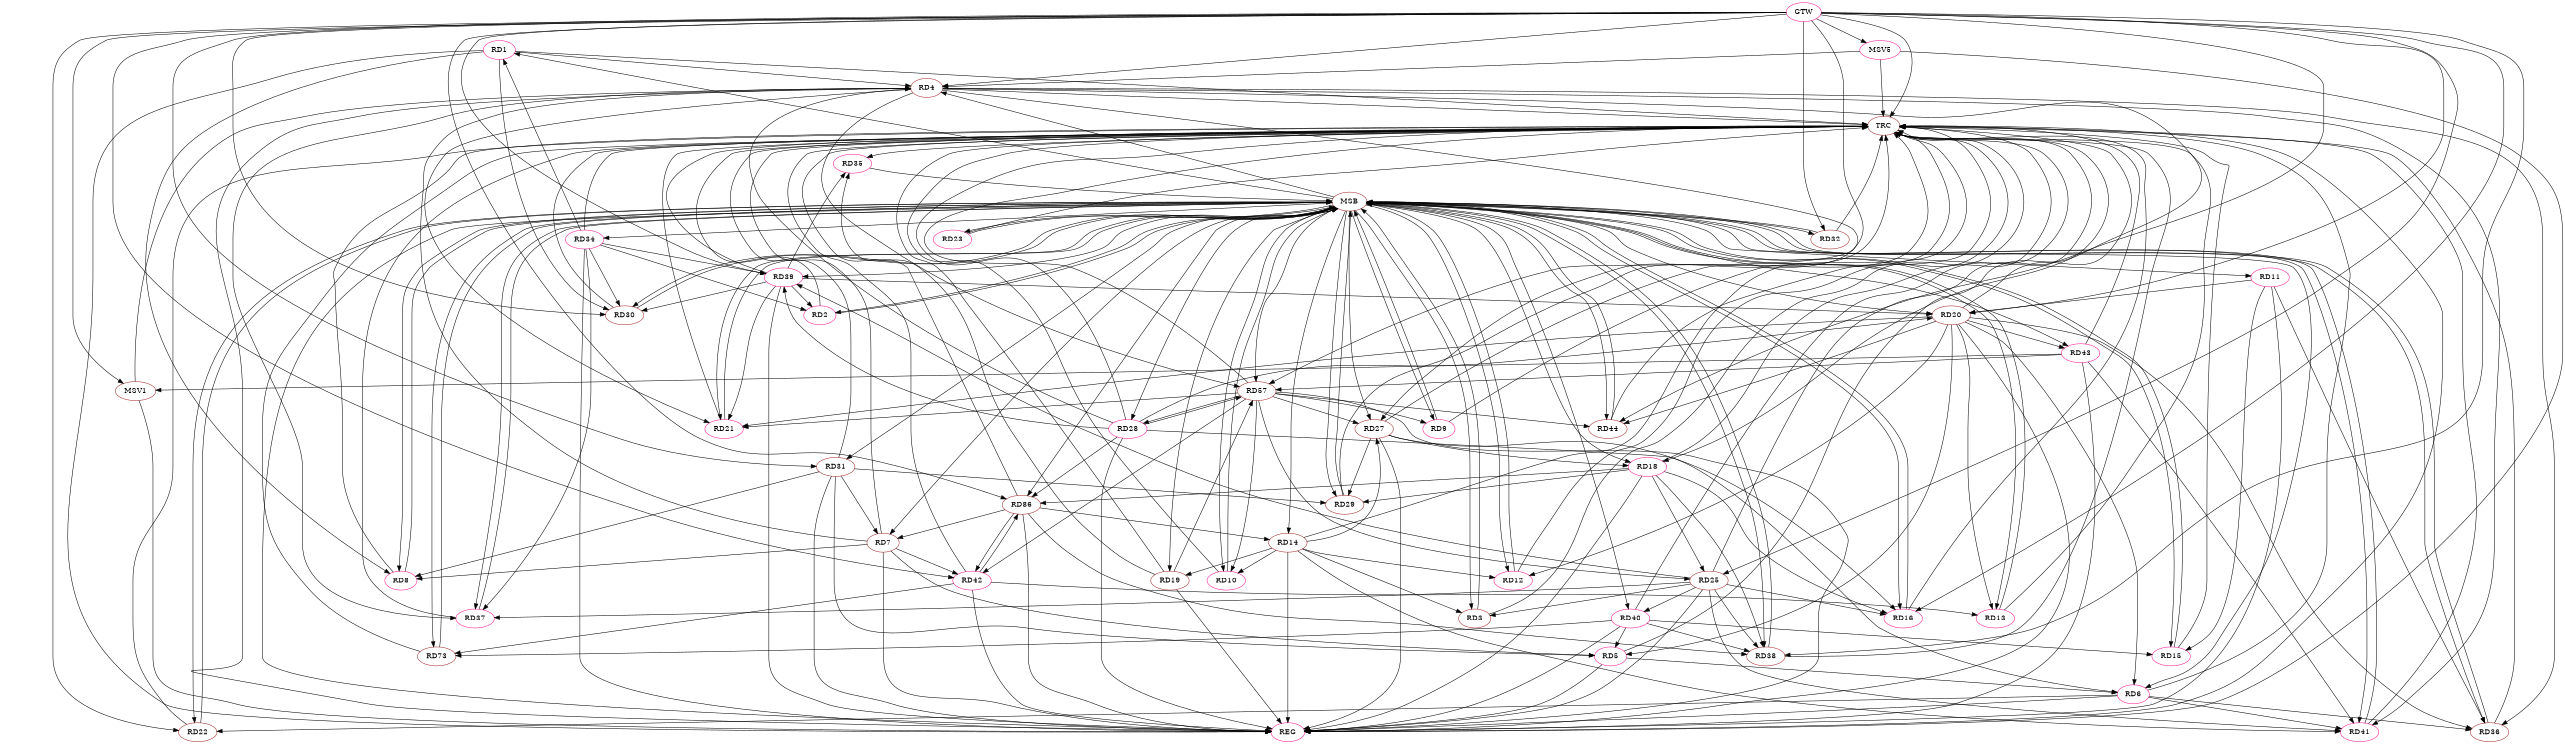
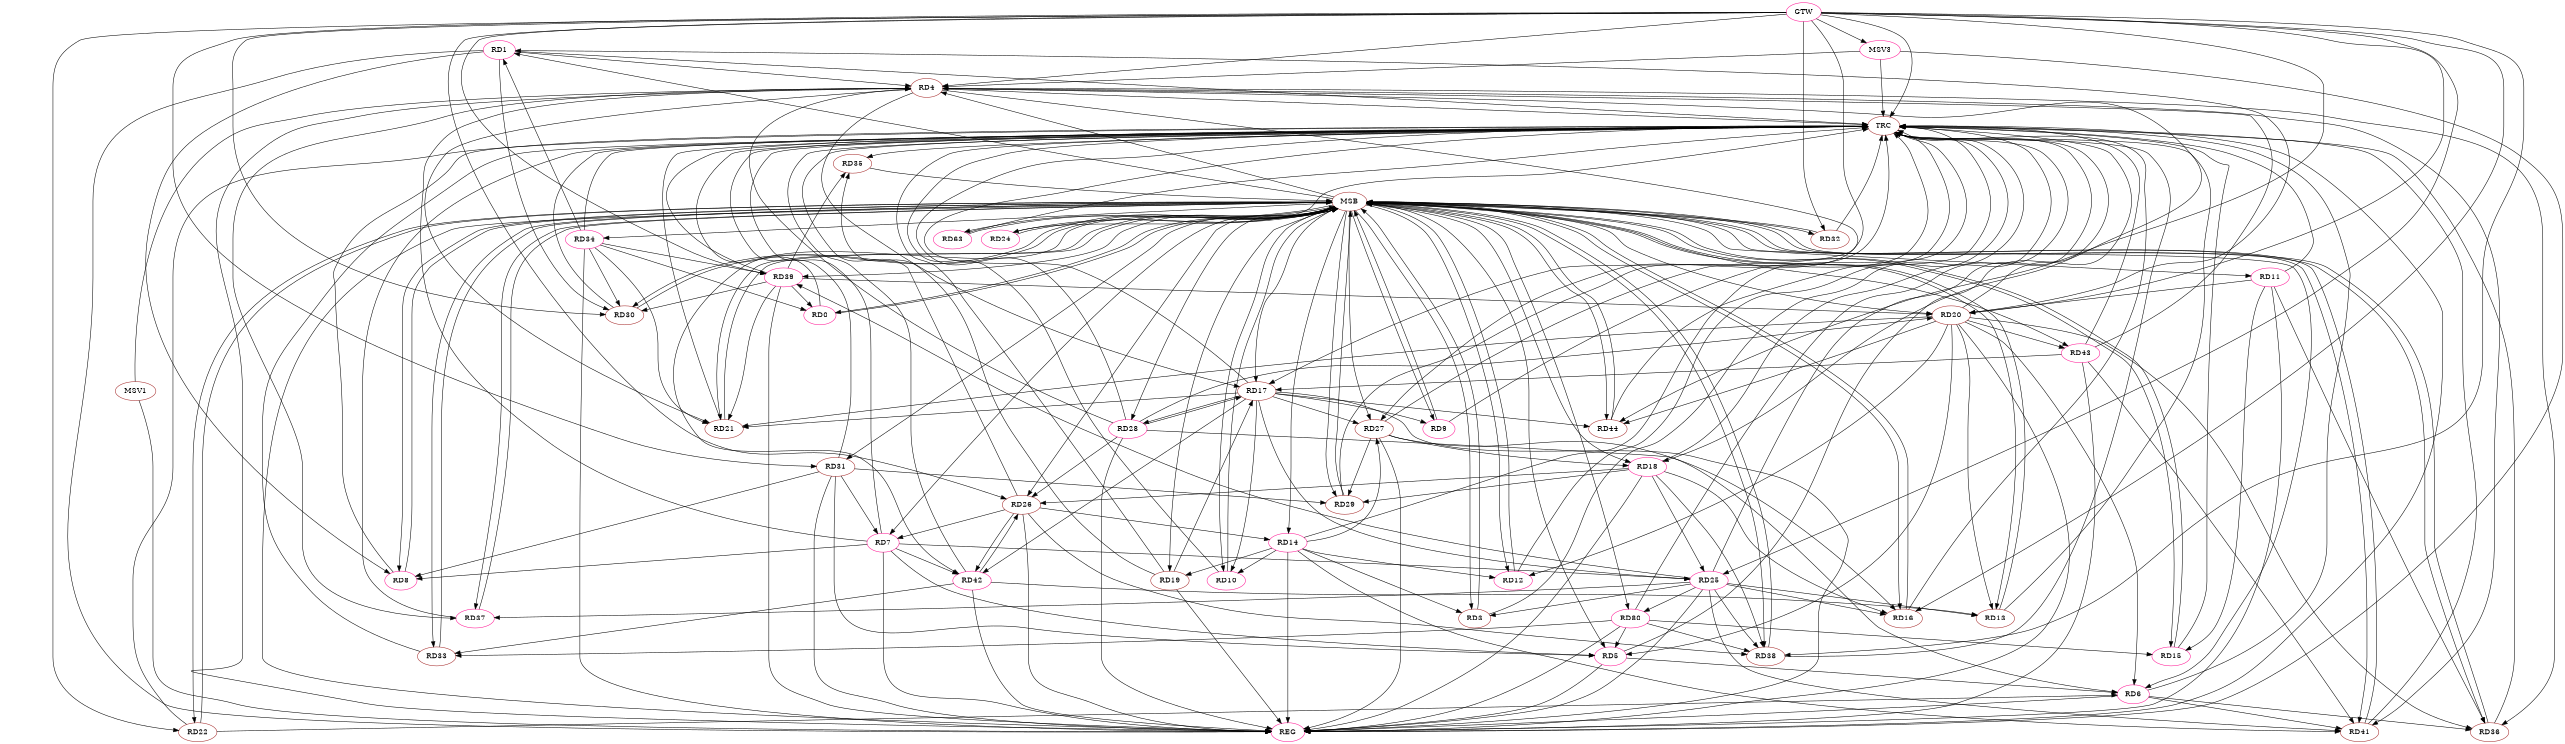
(760, 21) -> none
(200, 39) -> (841, 252)
(1880, 50) -> (1880, 50)
none -> (1611, 69)
none -> (2204, 148)
(853, 164) -> (853, 164)
(953, 240) -> (953, 240)
none -> (1000, 240)
(820, 315) -> (820, 315)
(1159, 371) -> (1759, 101)
none -> (1529, 389)
(1257, 391) -> (1257, 391)
(927, 398) -> none
(724, 429) -> (724, 429)
(586, 432) -> (657, 333)
(1022, 505) -> (1022, 505)
(883, 543) -> (883, 543)
(1288, 543) -> (1288, 543)
none -> (1292, 560)
(1709, 581) -> (1709, 581)
none -> (1862, 601)
(1631, 619) -> (1631, 619)
(1903, 619) -> (1903, 619)
(1995, 619) -> (1995, 619)
(437, 656) -> (437, 656)
(1170, 713) -> (1164, 713)
(2360, 732) -> (2360, 732)
